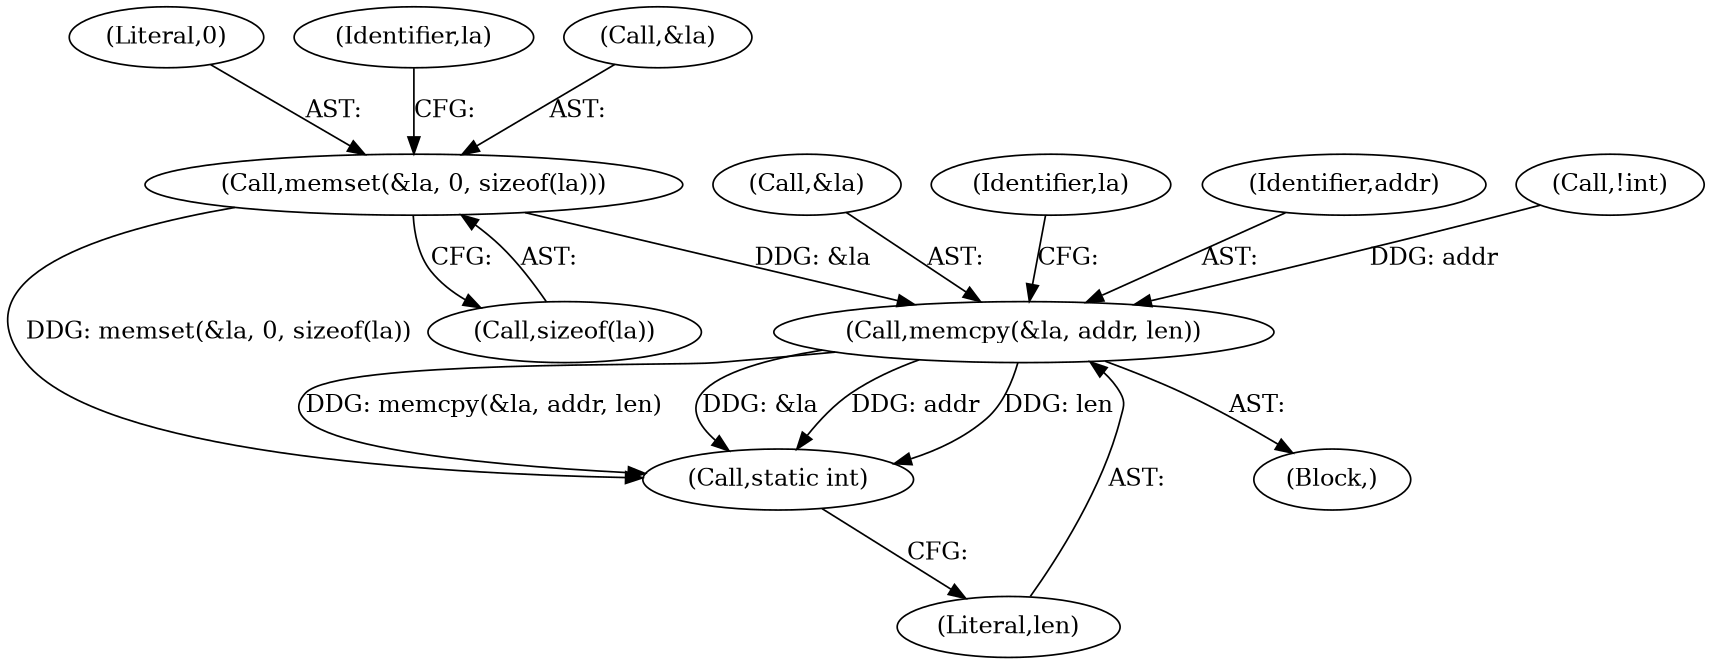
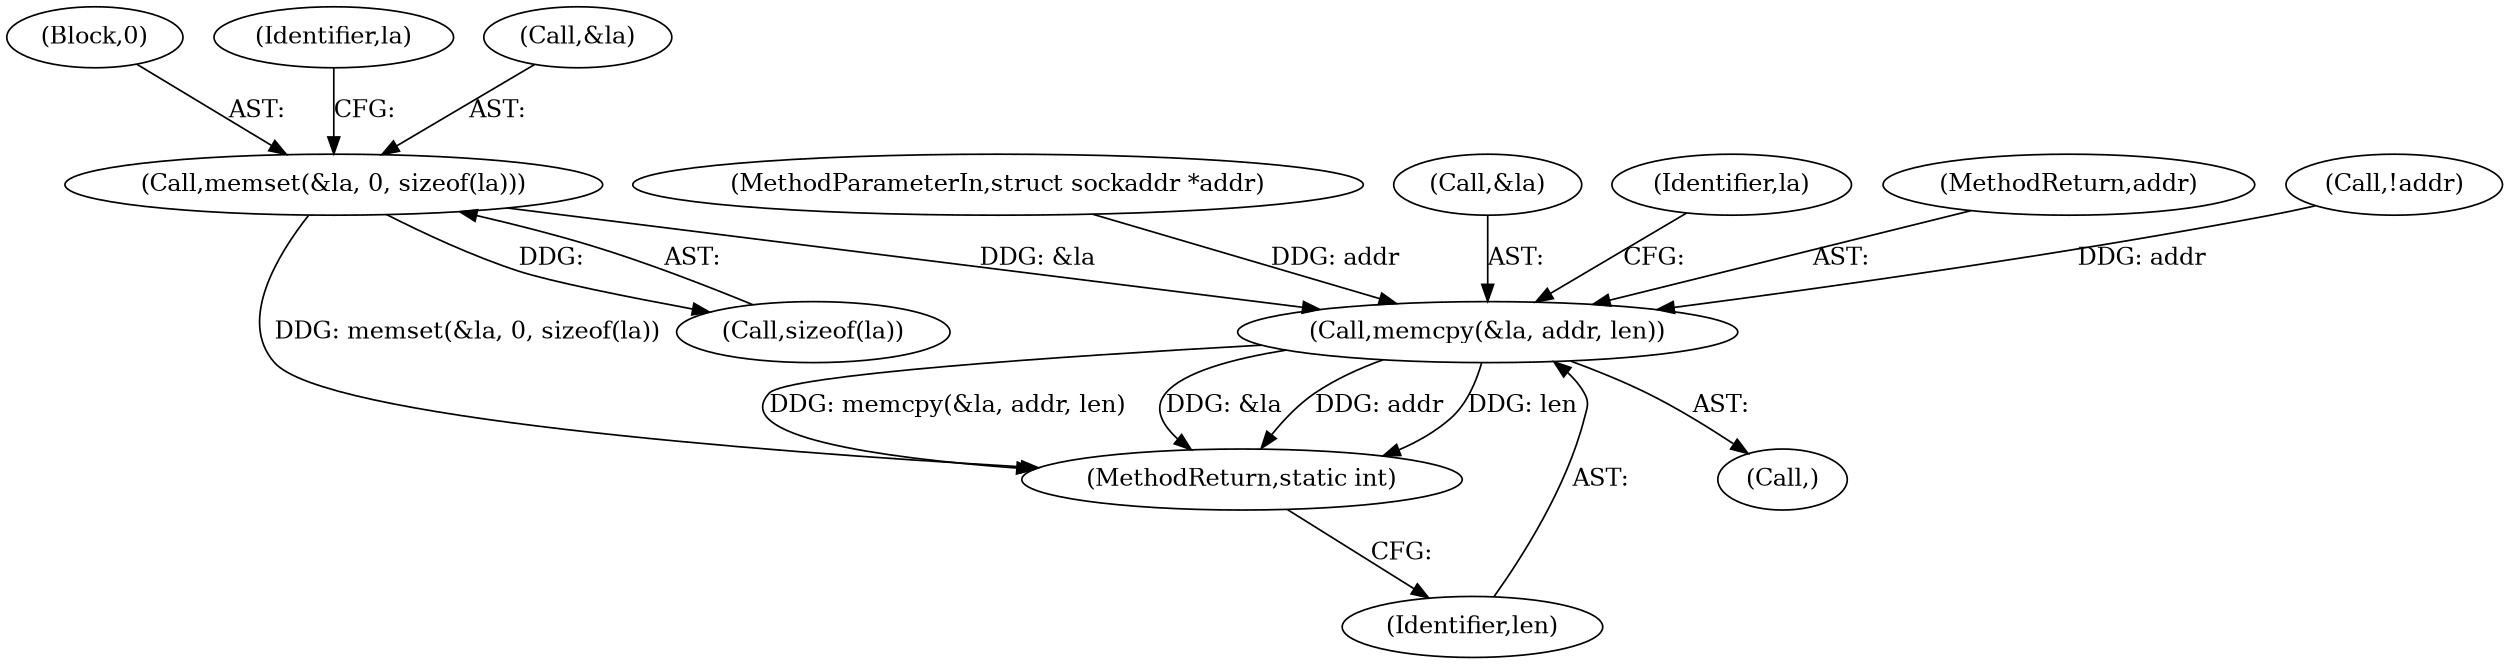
(167, 37) -> (95, 37)
none -> (998, 185)
(1344, 185) -> (2069, 185)
(1610, 185) -> (2394, 185)
(466, 258) -> (555, 258)
(778, 480) -> (1242, 480)
(1332, 480) -> (1783, 480)
(1009, 627) -> (1472, 627)
